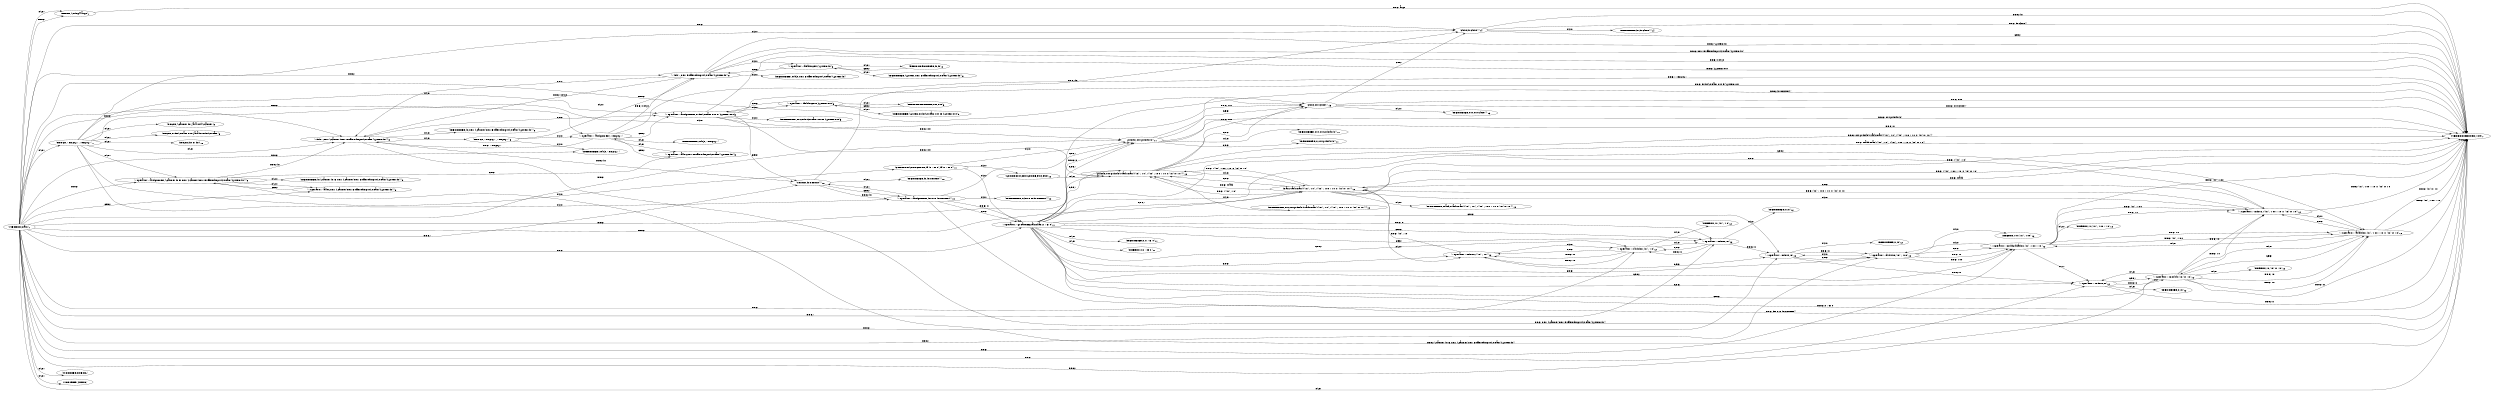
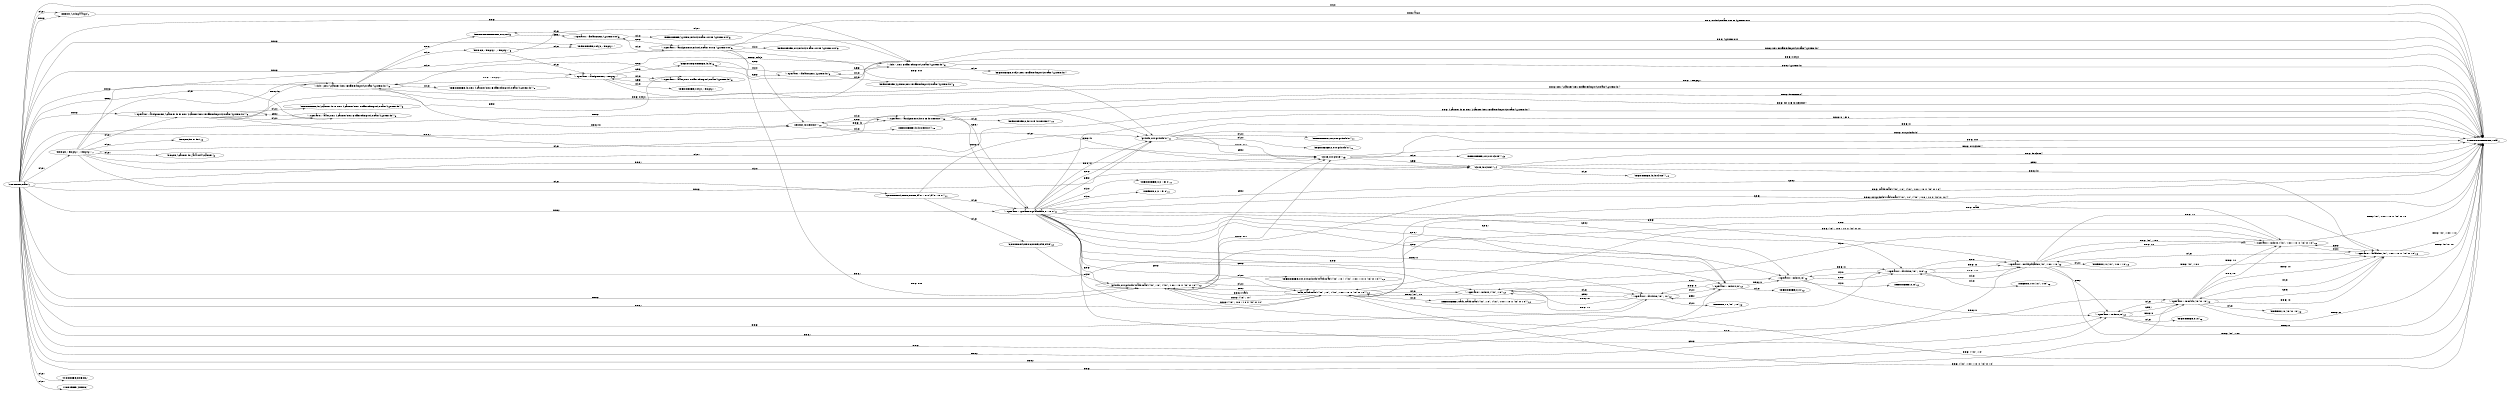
(510, 121) -> (413, 54)
(650, 133) -> (647, 70)
(191, 134) -> none
(1227, 145) -> (1241, 138)
